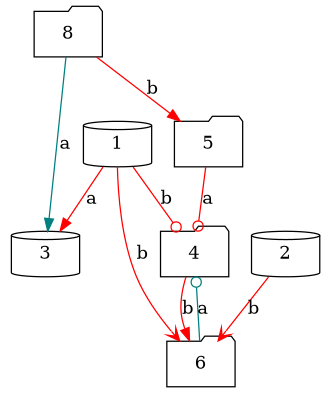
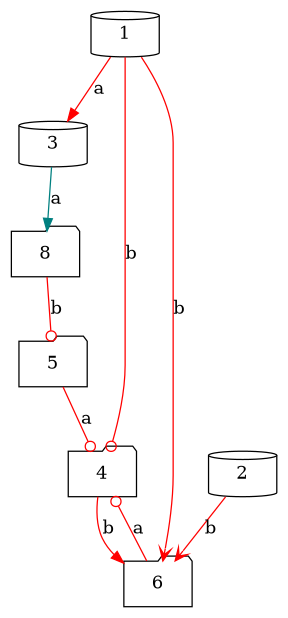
(133, 85) -> (49, 304)
(58, 138) -> (50, 193)
(198, 314) -> (133, 534)
